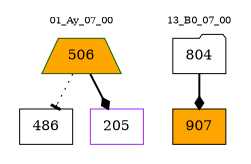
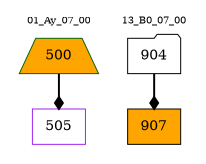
(82, 56) -> (59, 56)
(199, 56) -> (154, 56)
(46, 127) -> none
(117, 127) -> (59, 127)
